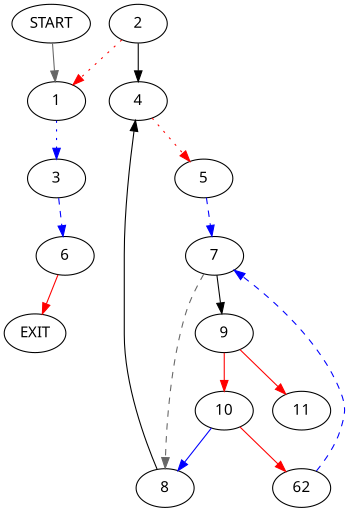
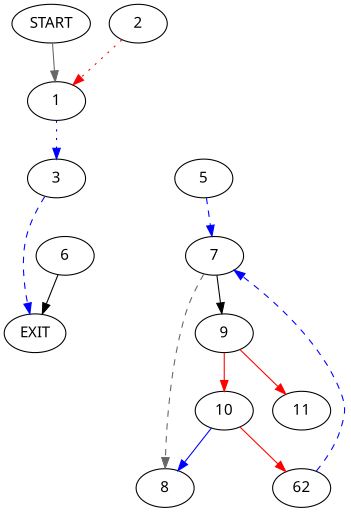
(138, 101) -> none
(60, 212) -> (24, 248)
(52, 289) -> (52, 289)
